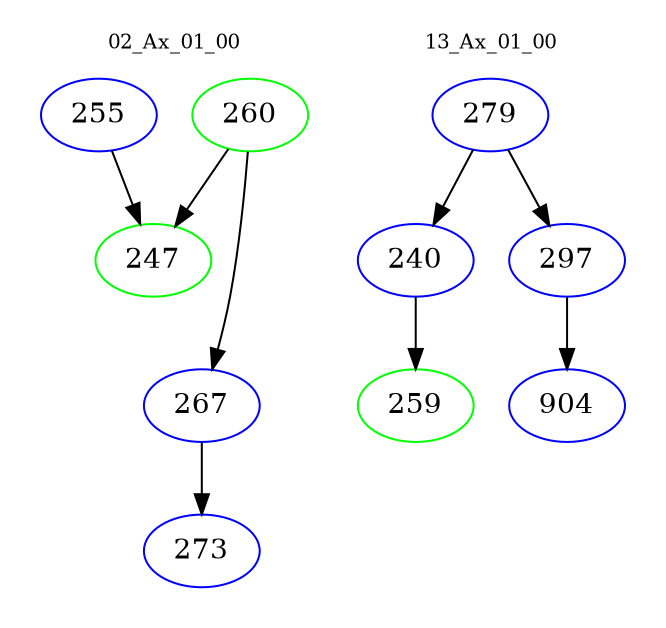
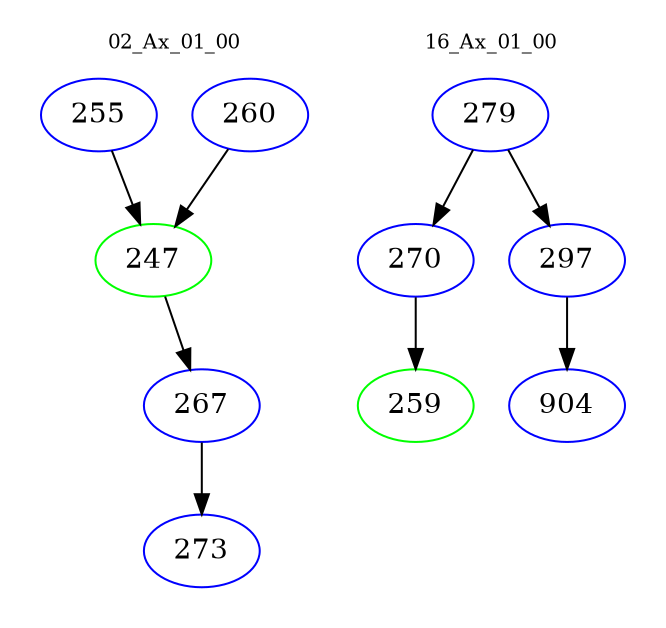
(491, 43) -> (491, 43)
(250, 115) -> (250, 115)
(237, 251) -> (174, 323)
(416, 260) -> (416, 260)
